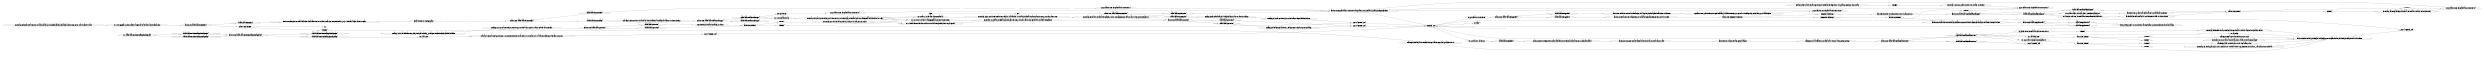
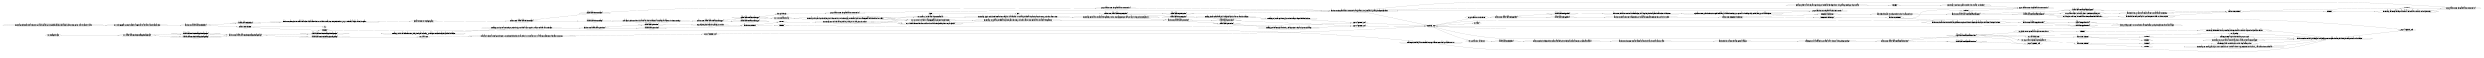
(710, 25) -> (710, 25)
none -> (53, 35)
